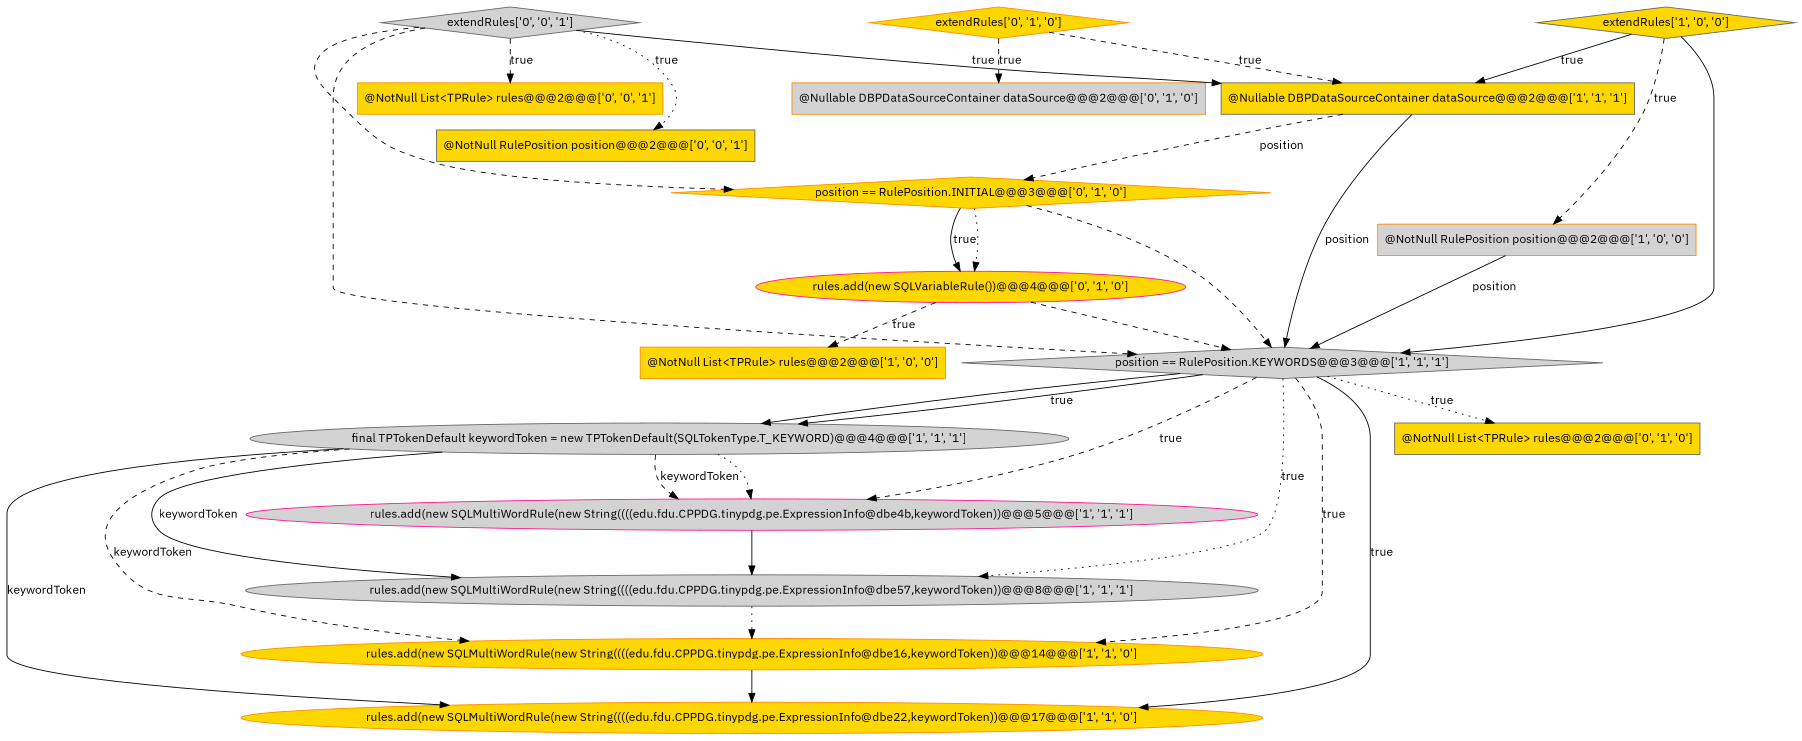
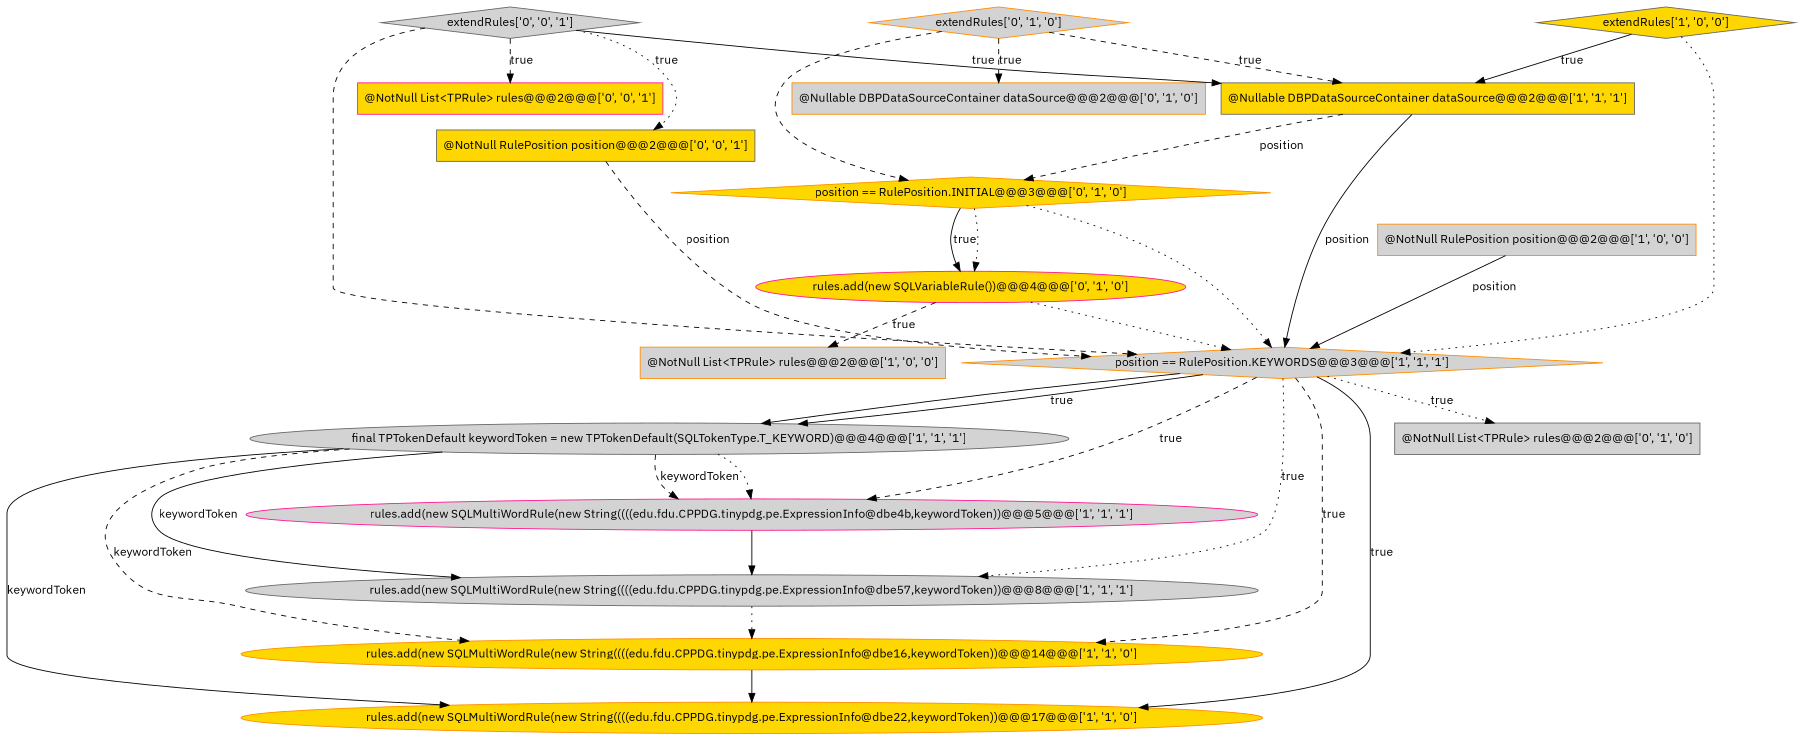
(999, 23) -> (999, 23)
(510, 99) -> (510, 99)
(1629, 137) -> none
(441, 164) -> (782, 87)
(1159, 252) -> (1159, 252)
(1694, 305) -> (1694, 305)
none -> (813, 325)
(1126, 325) -> (1126, 325)
(793, 363) -> (793, 363)
(1282, 363) -> (1282, 363)
(1547, 439) -> (1547, 439)
